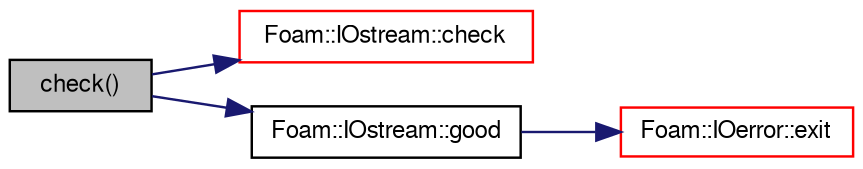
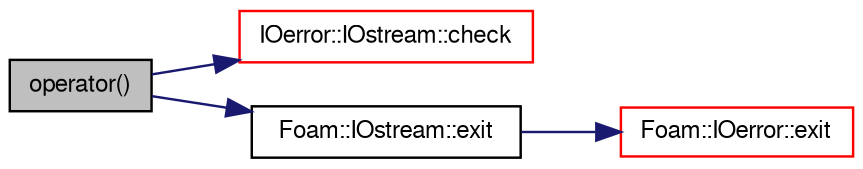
(386, 37) -> (386, 37)
(81, 86) -> (81, 86)
(386, 132) -> (386, 132)
